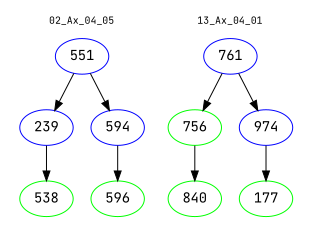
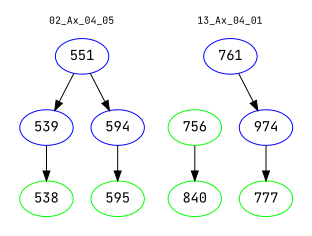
(215, 88) -> none
(46, 128) -> (46, 128)
(118, 199) -> (118, 199)
(266, 199) -> (266, 199)
